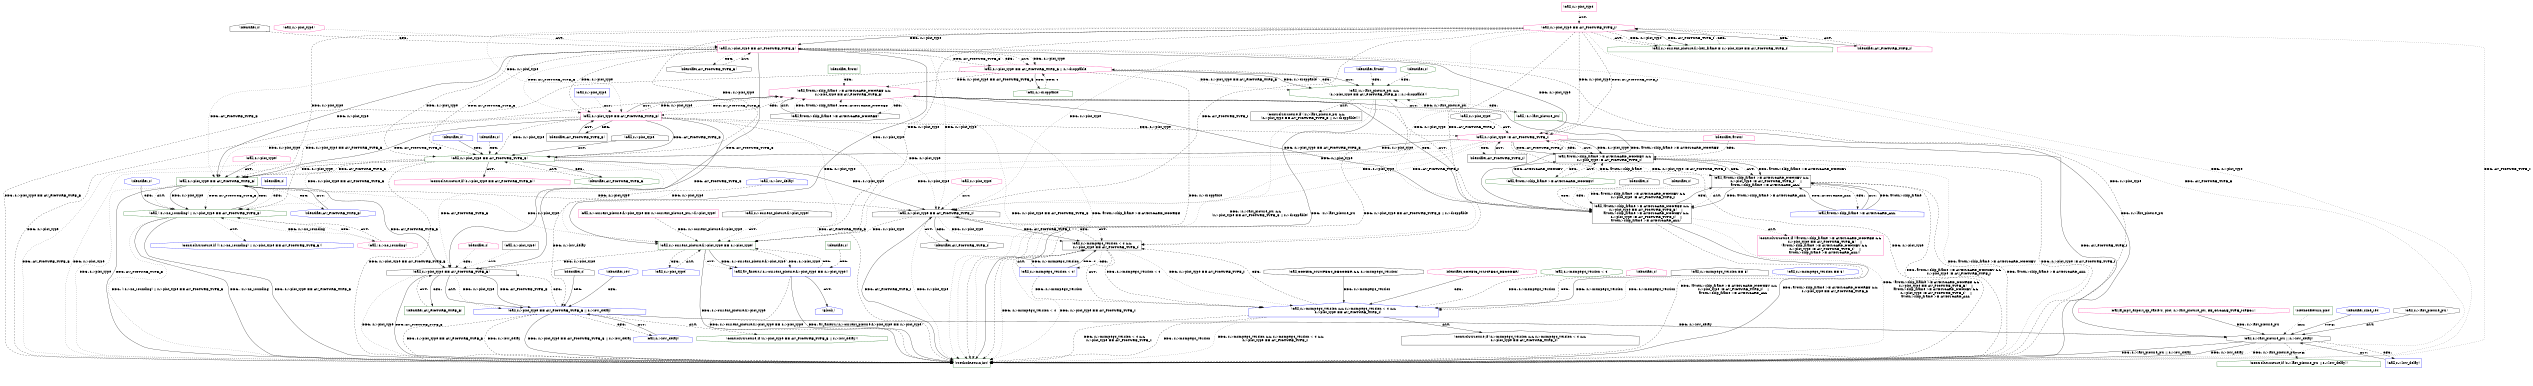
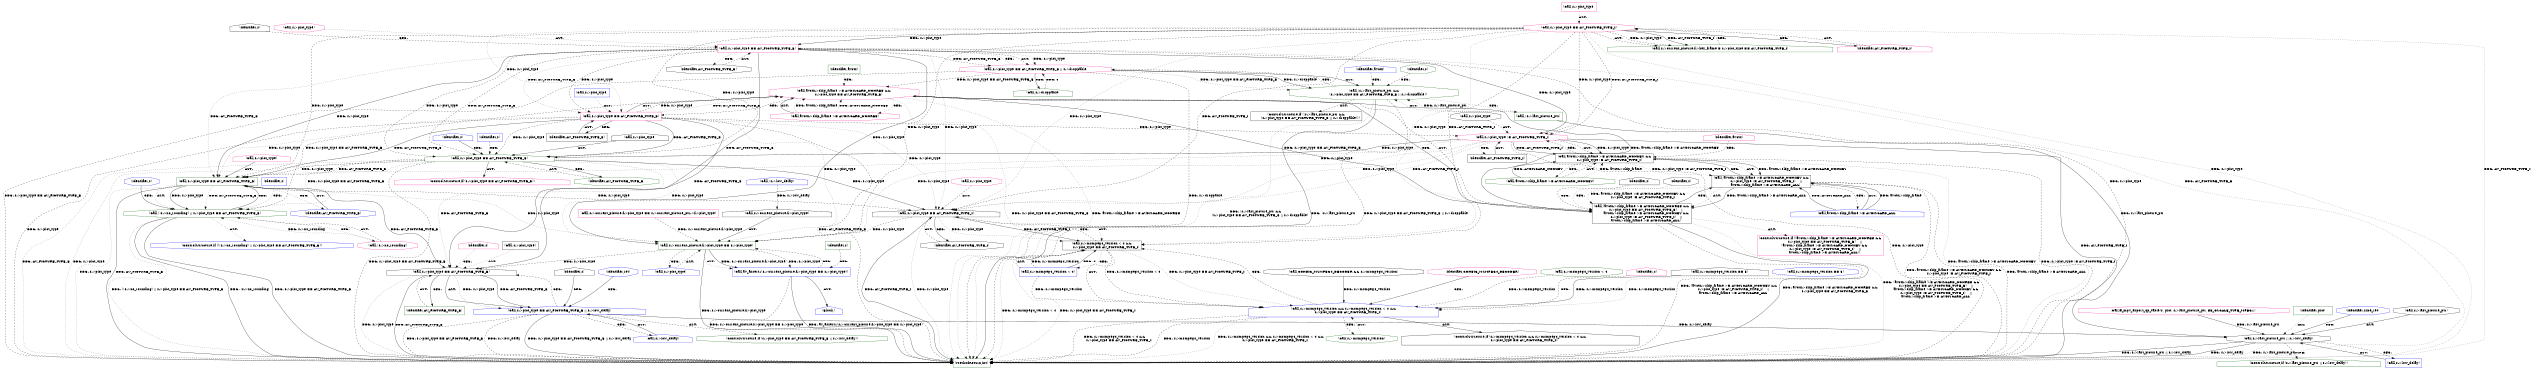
(835, 116) -> (835, 116)
(608, 197) -> (777, 196)
(746, 230) -> (746, 230)
(2313, 311) -> (2313, 311)
(2331, 325) -> (2331, 325)
none -> (1362, 339)
